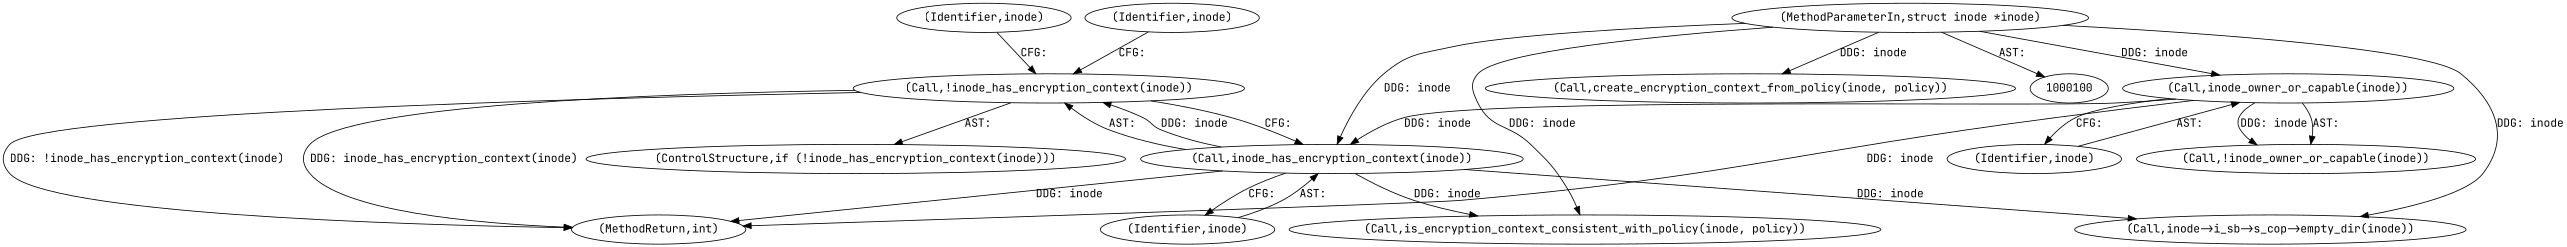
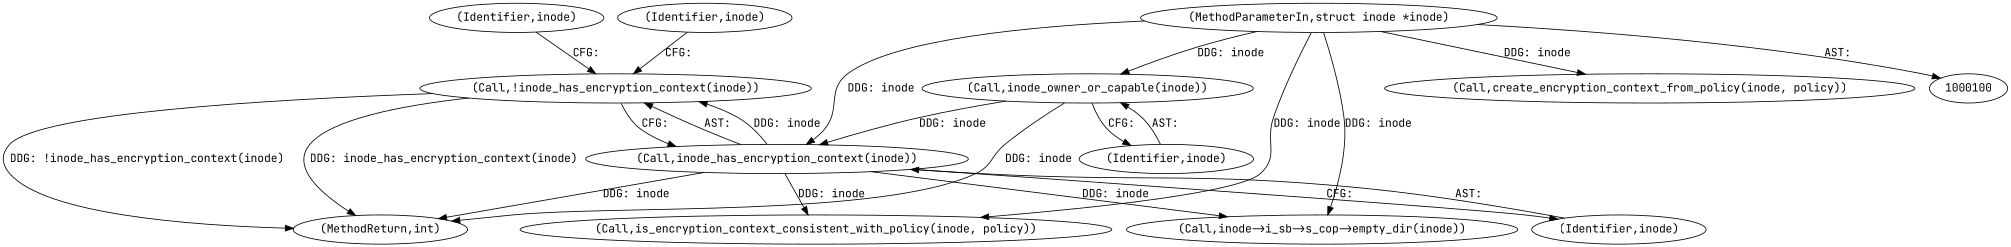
(856, 159) -> none
(2306, 159) -> none
